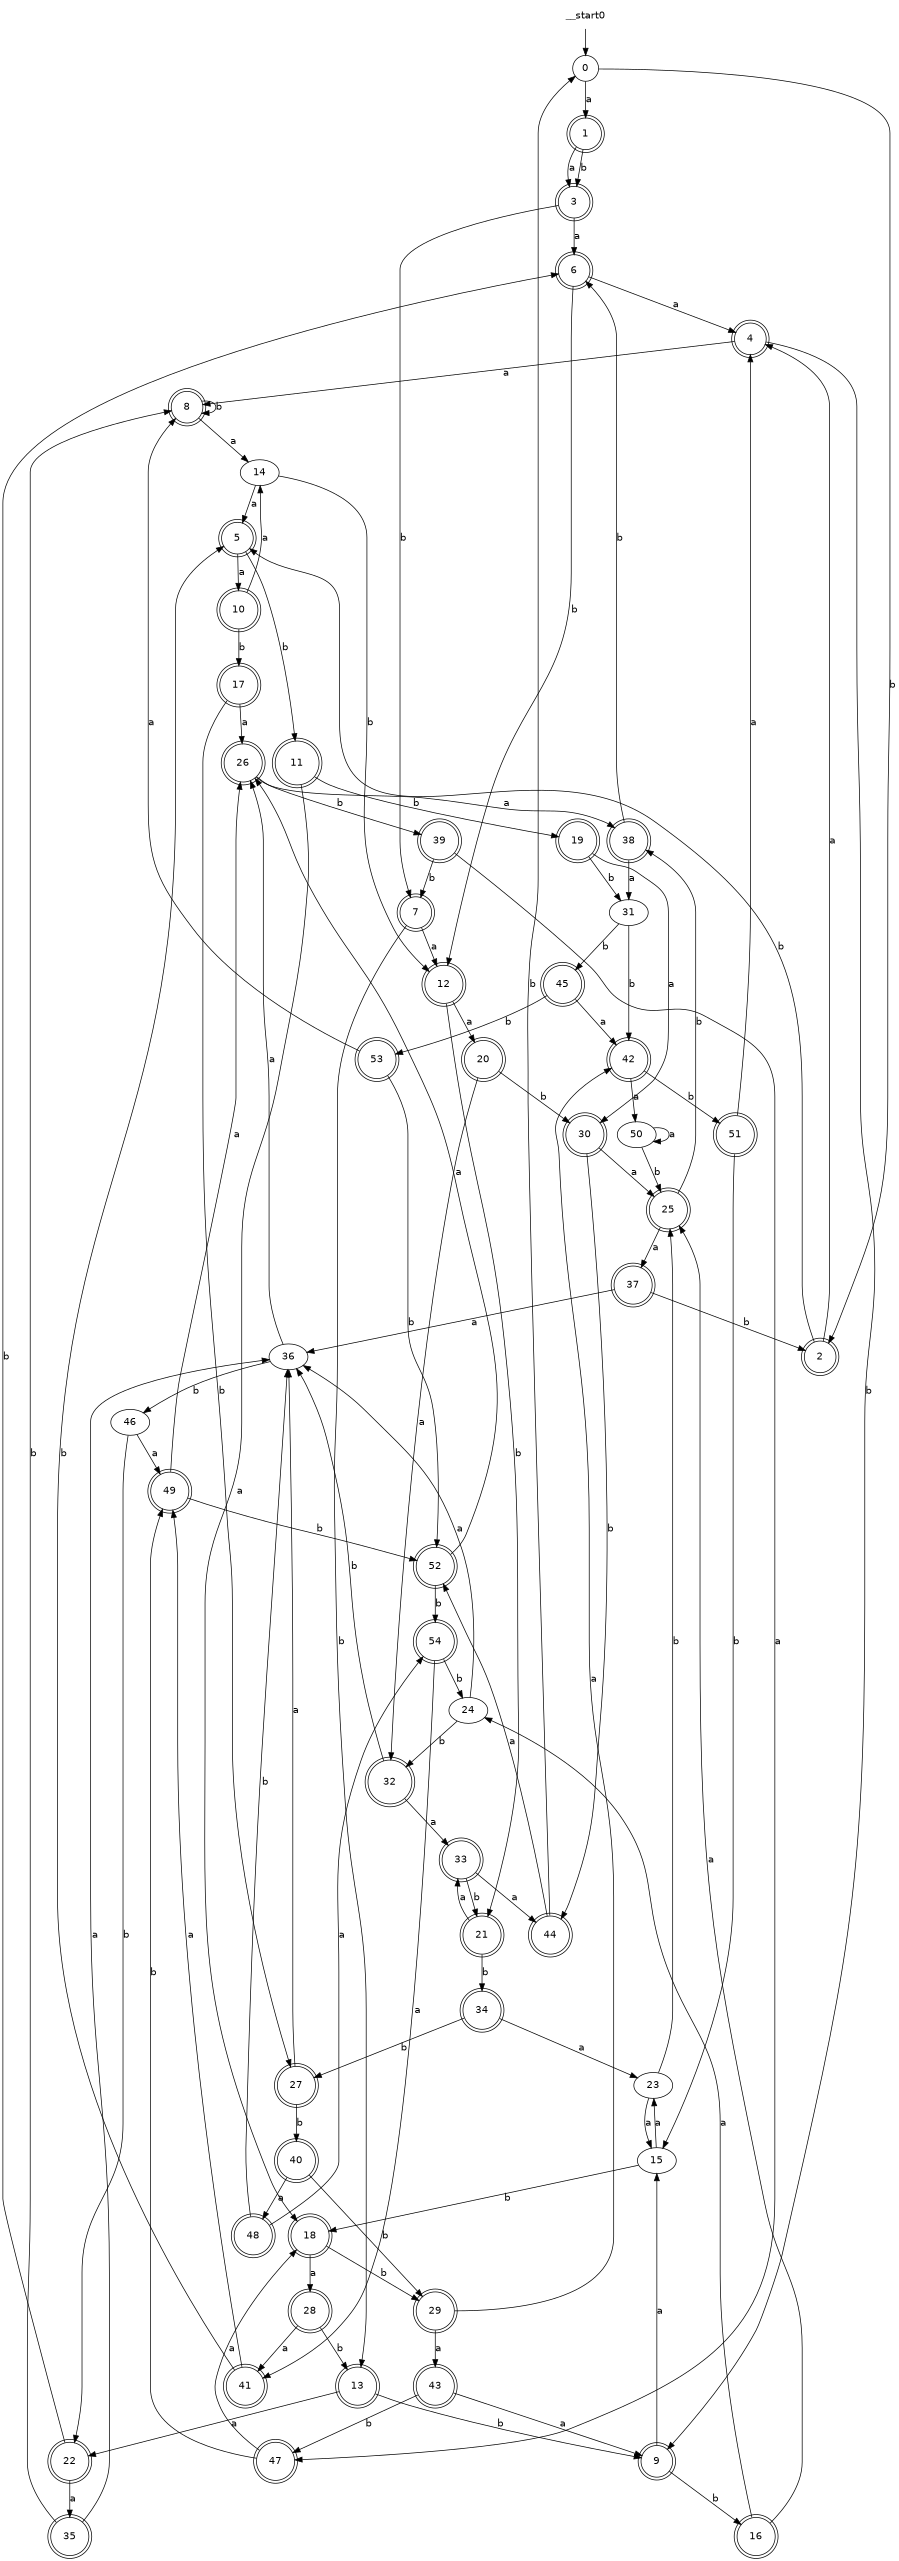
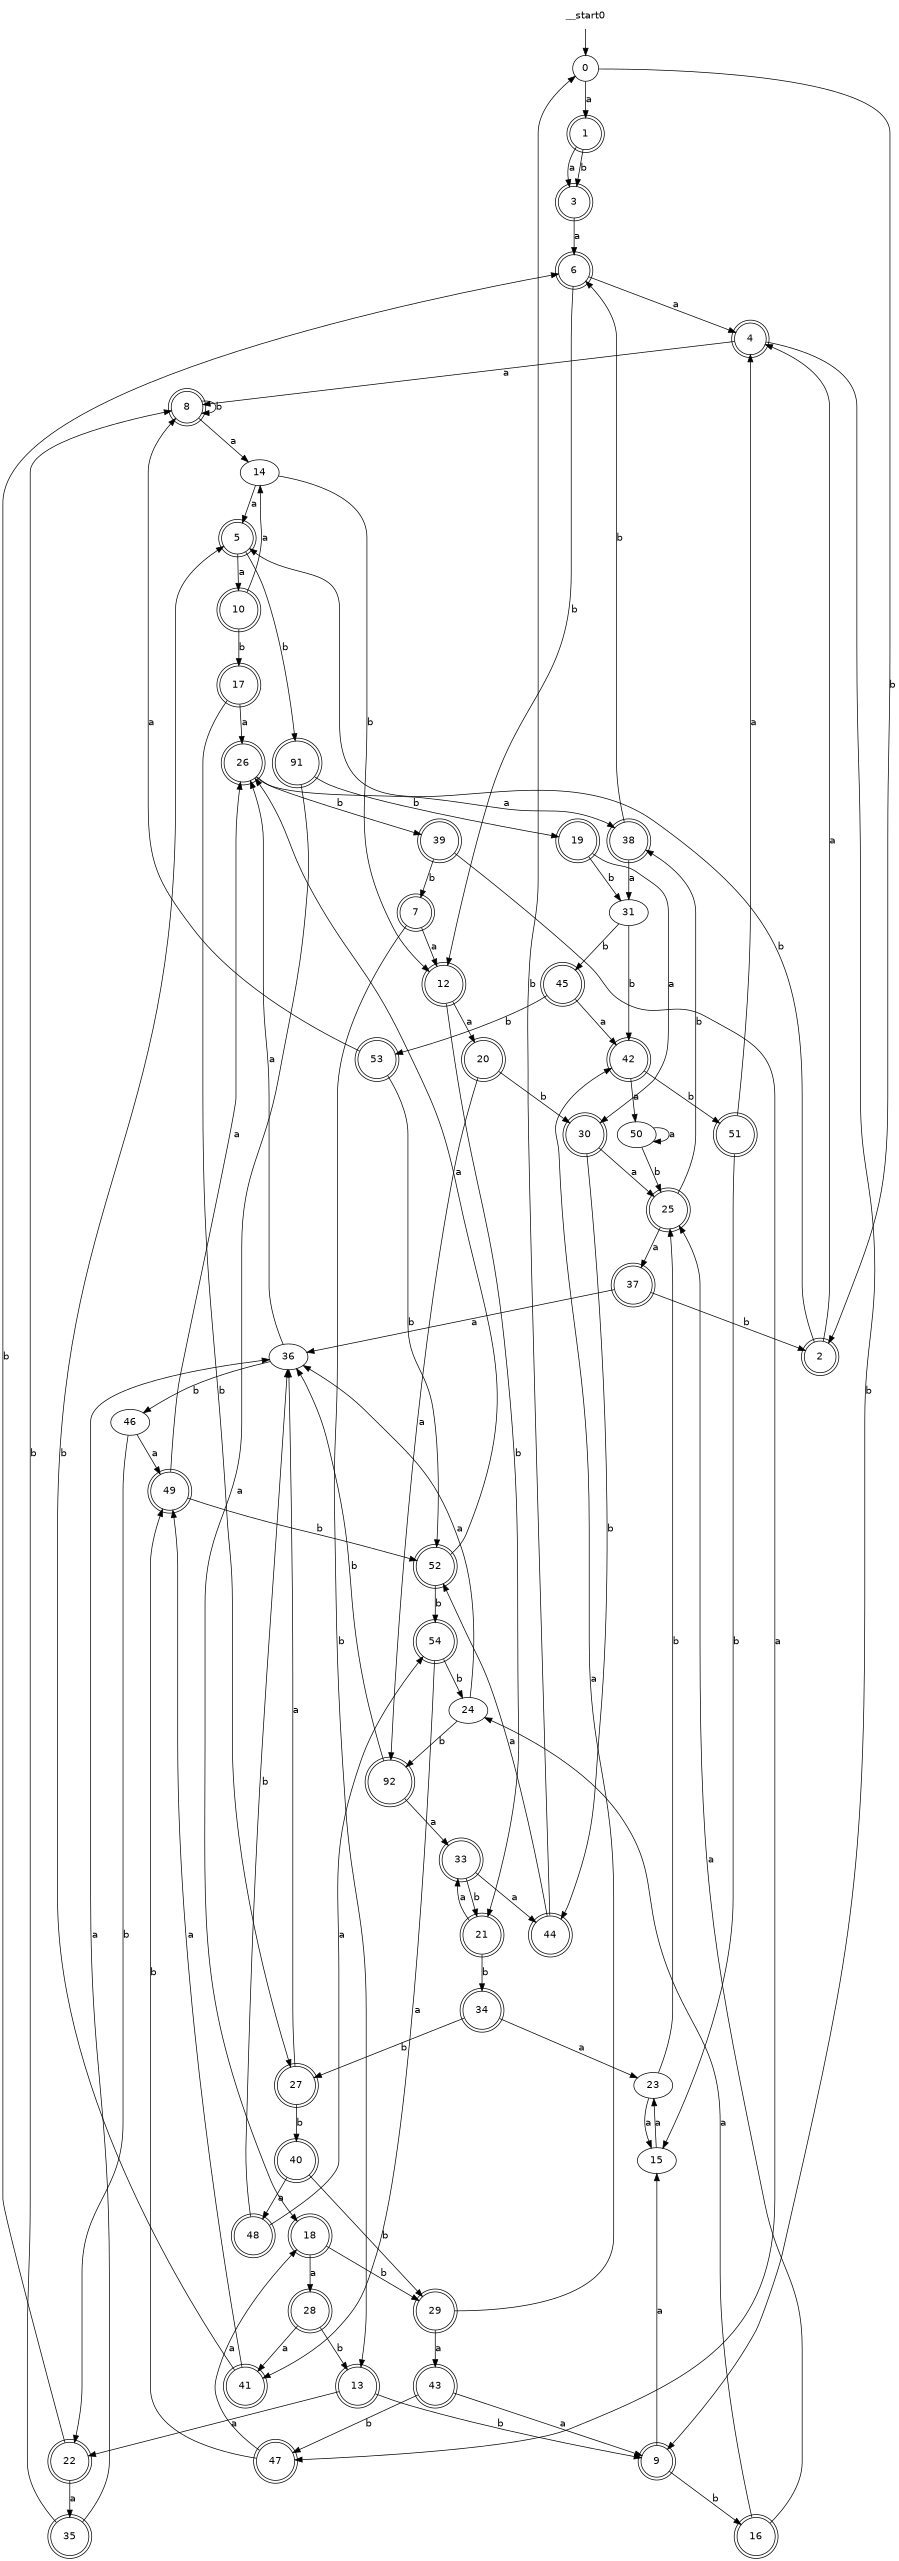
(400, 492) -> none
(297, 763) -> (297, 763)
(390, 1782) -> (390, 1782)
(487, 2197) -> none
